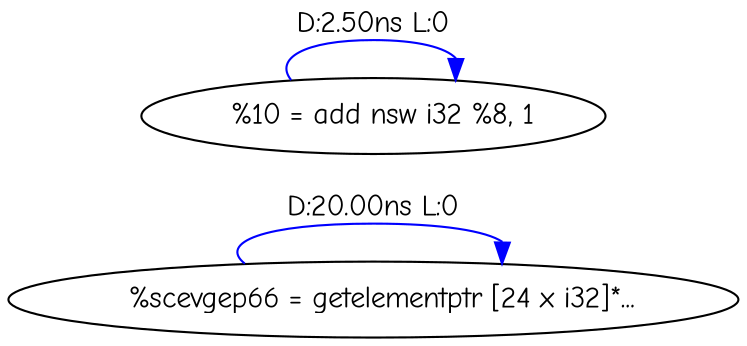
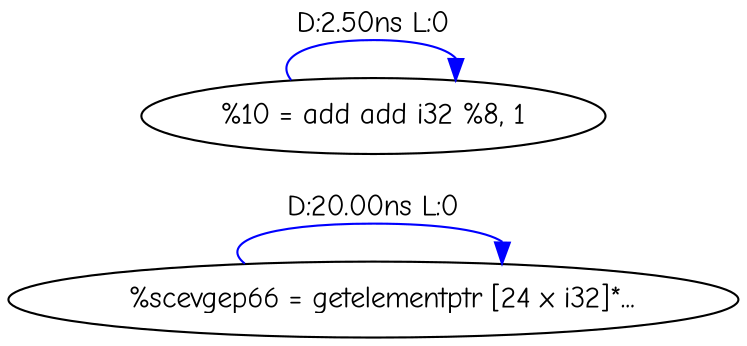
(373, 116) -> (373, 116)
